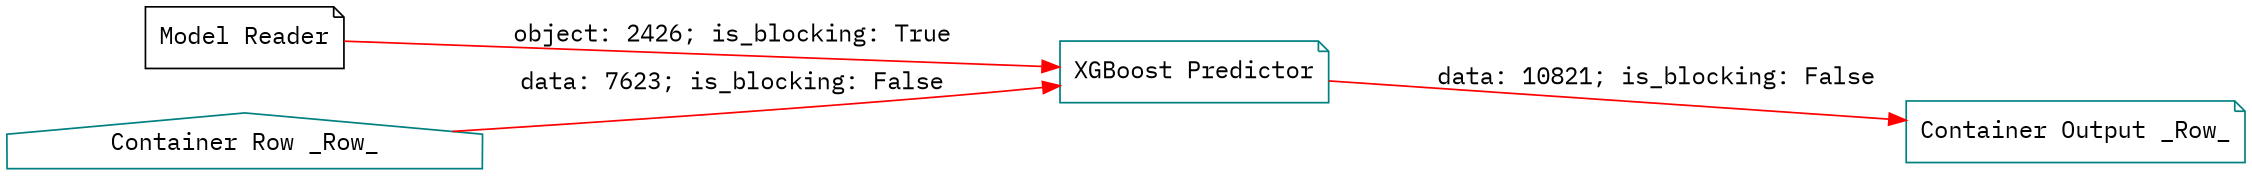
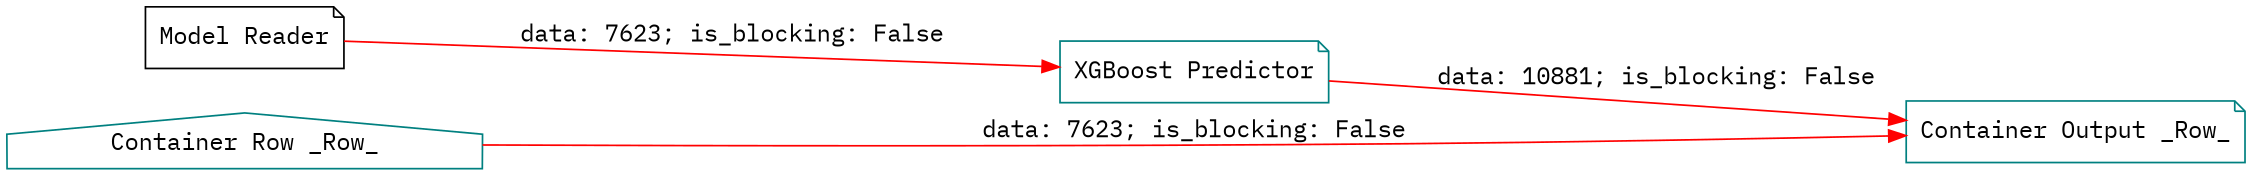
(732, 35) -> (732, 35)
(1656, 78) -> (1656, 78)
(748, 112) -> (1185, 145)
